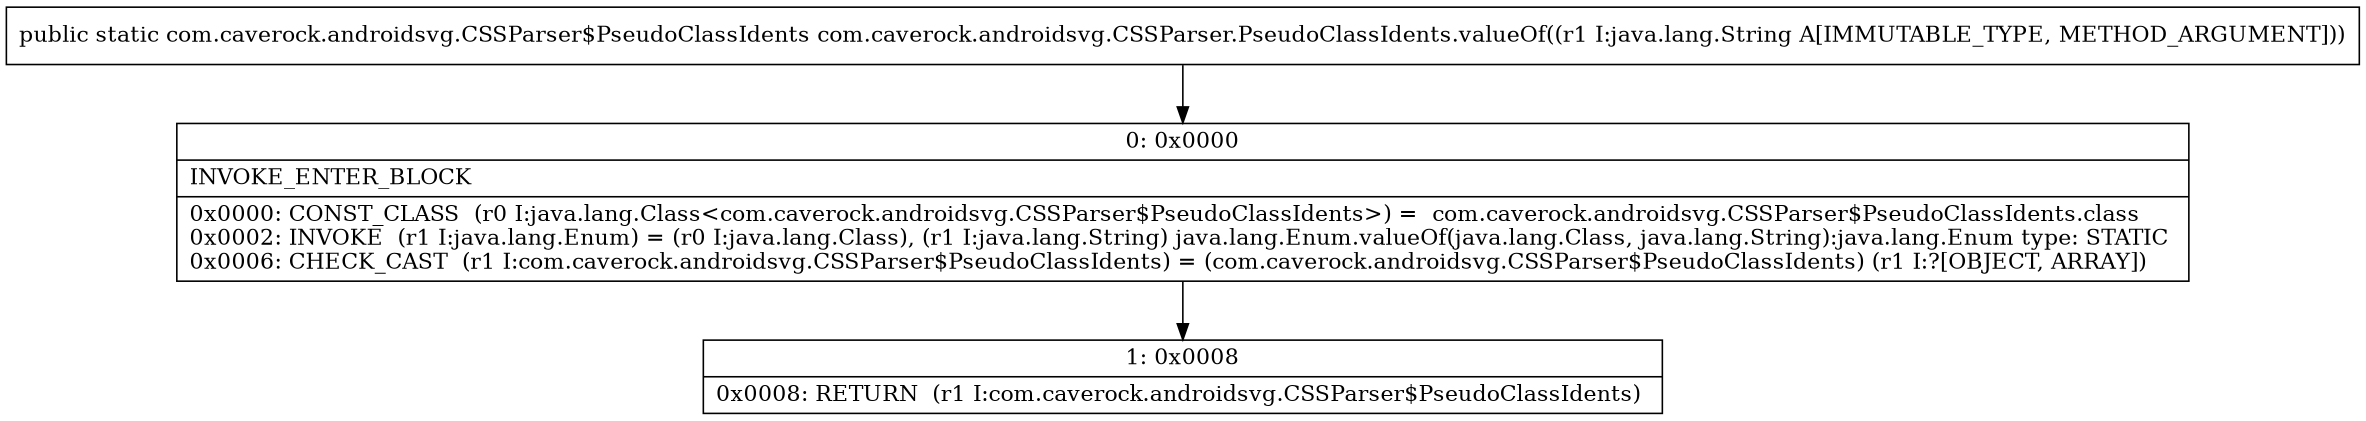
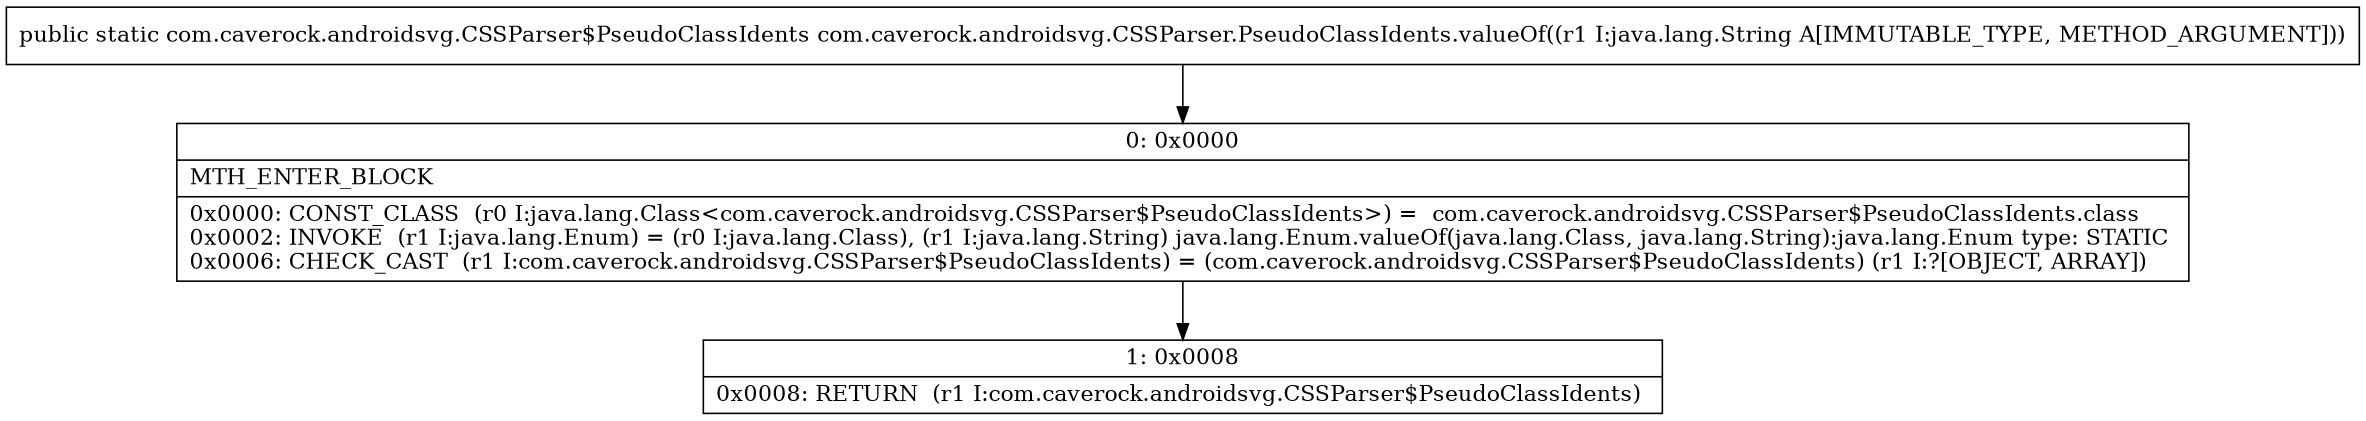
(331, 178) -> (312, 178)
